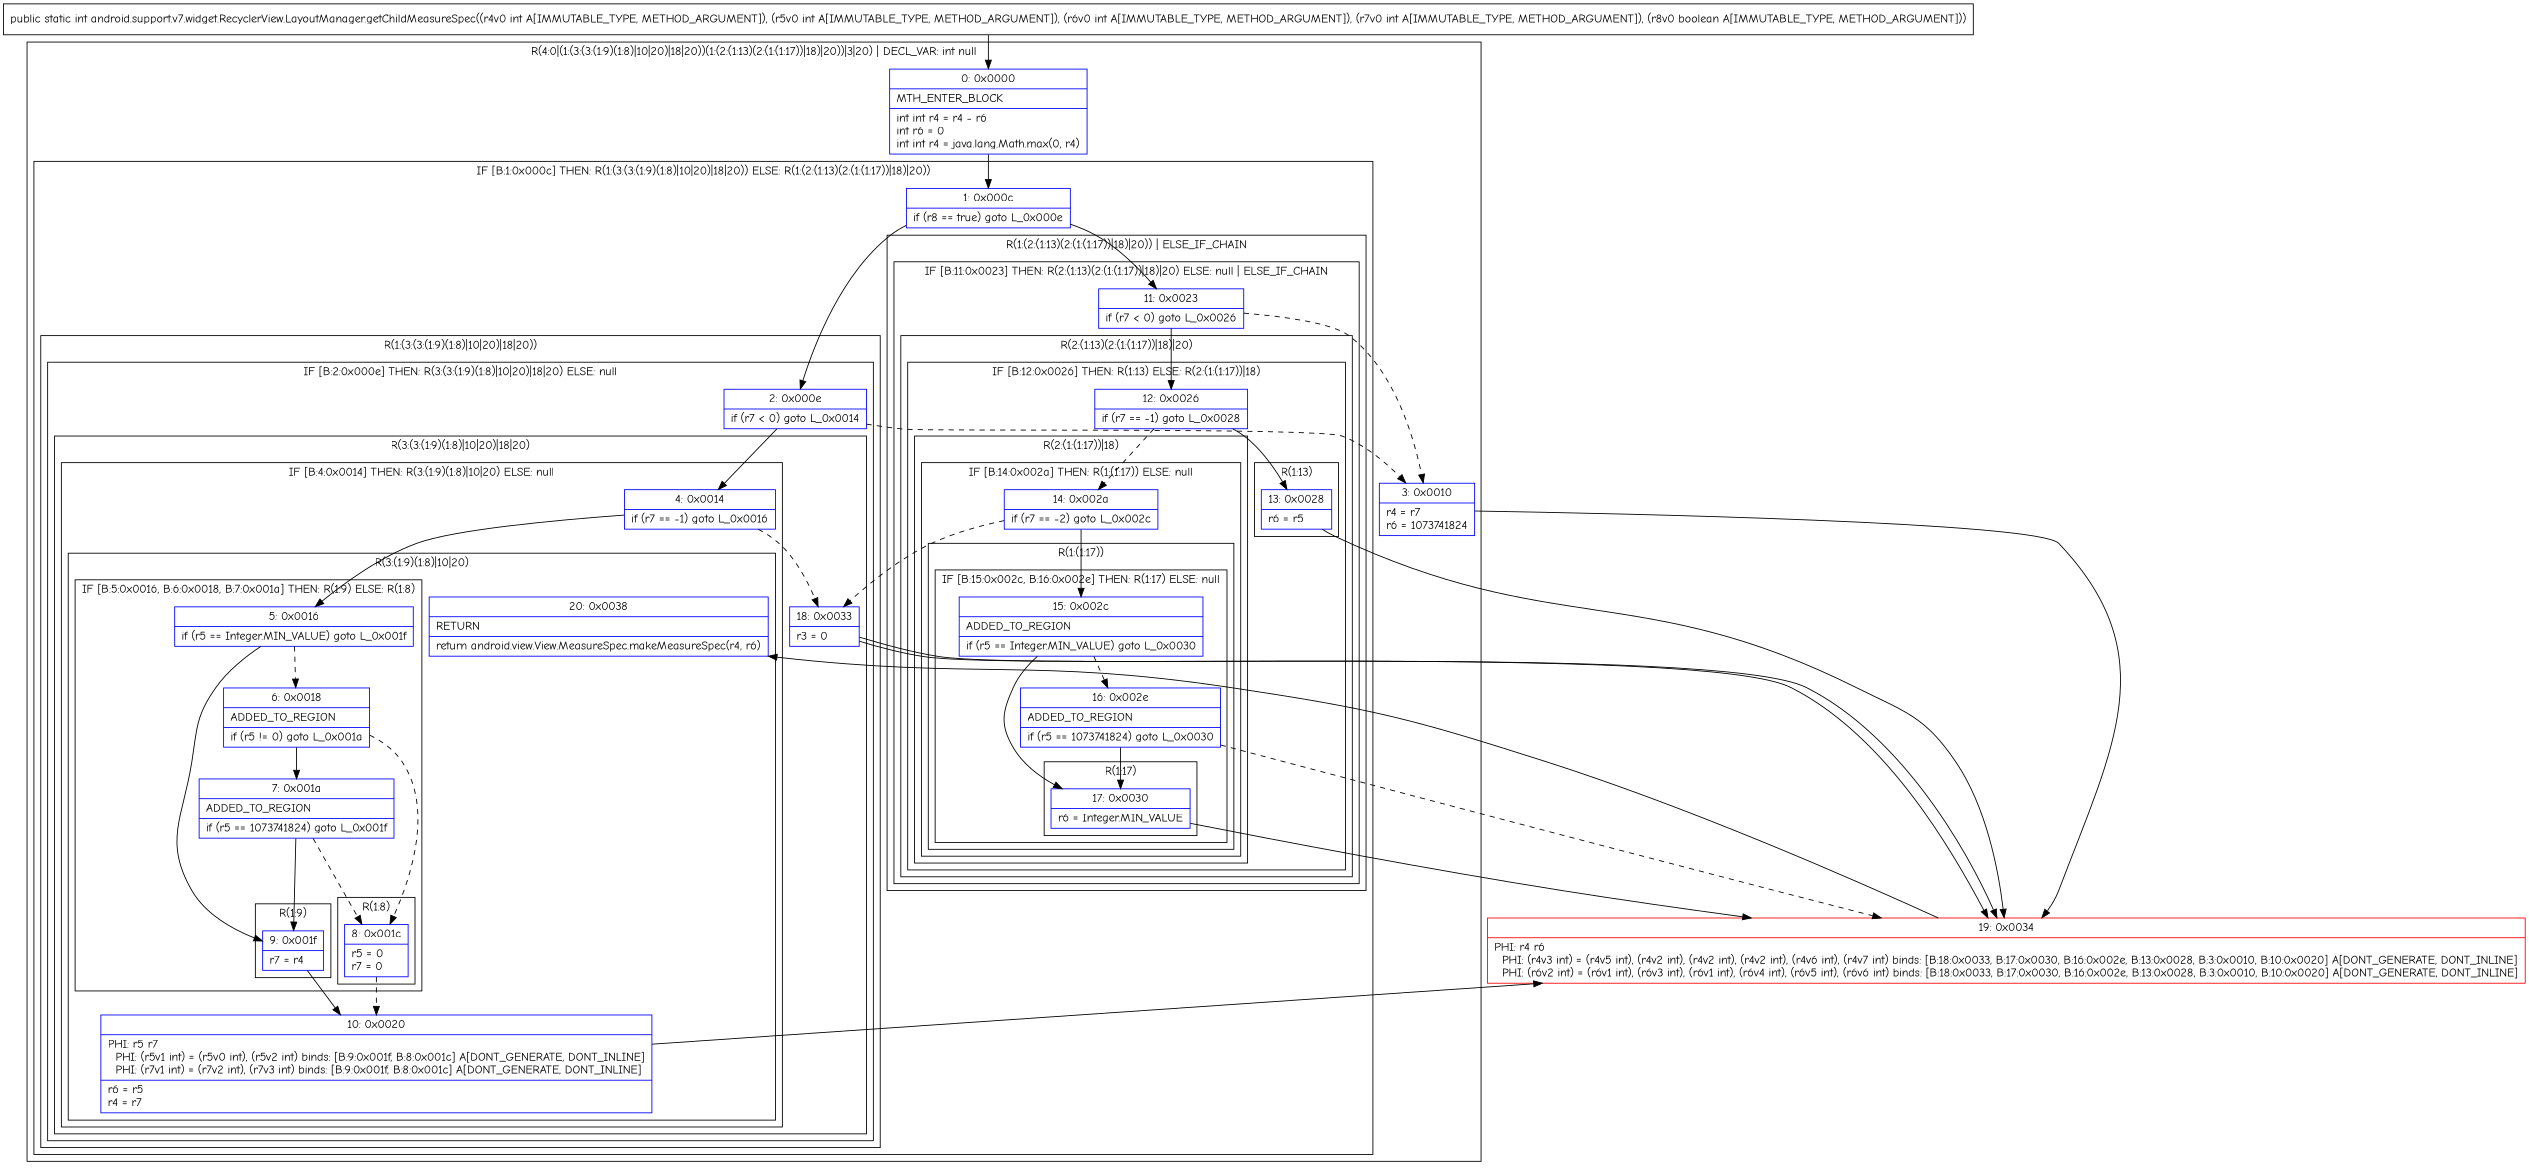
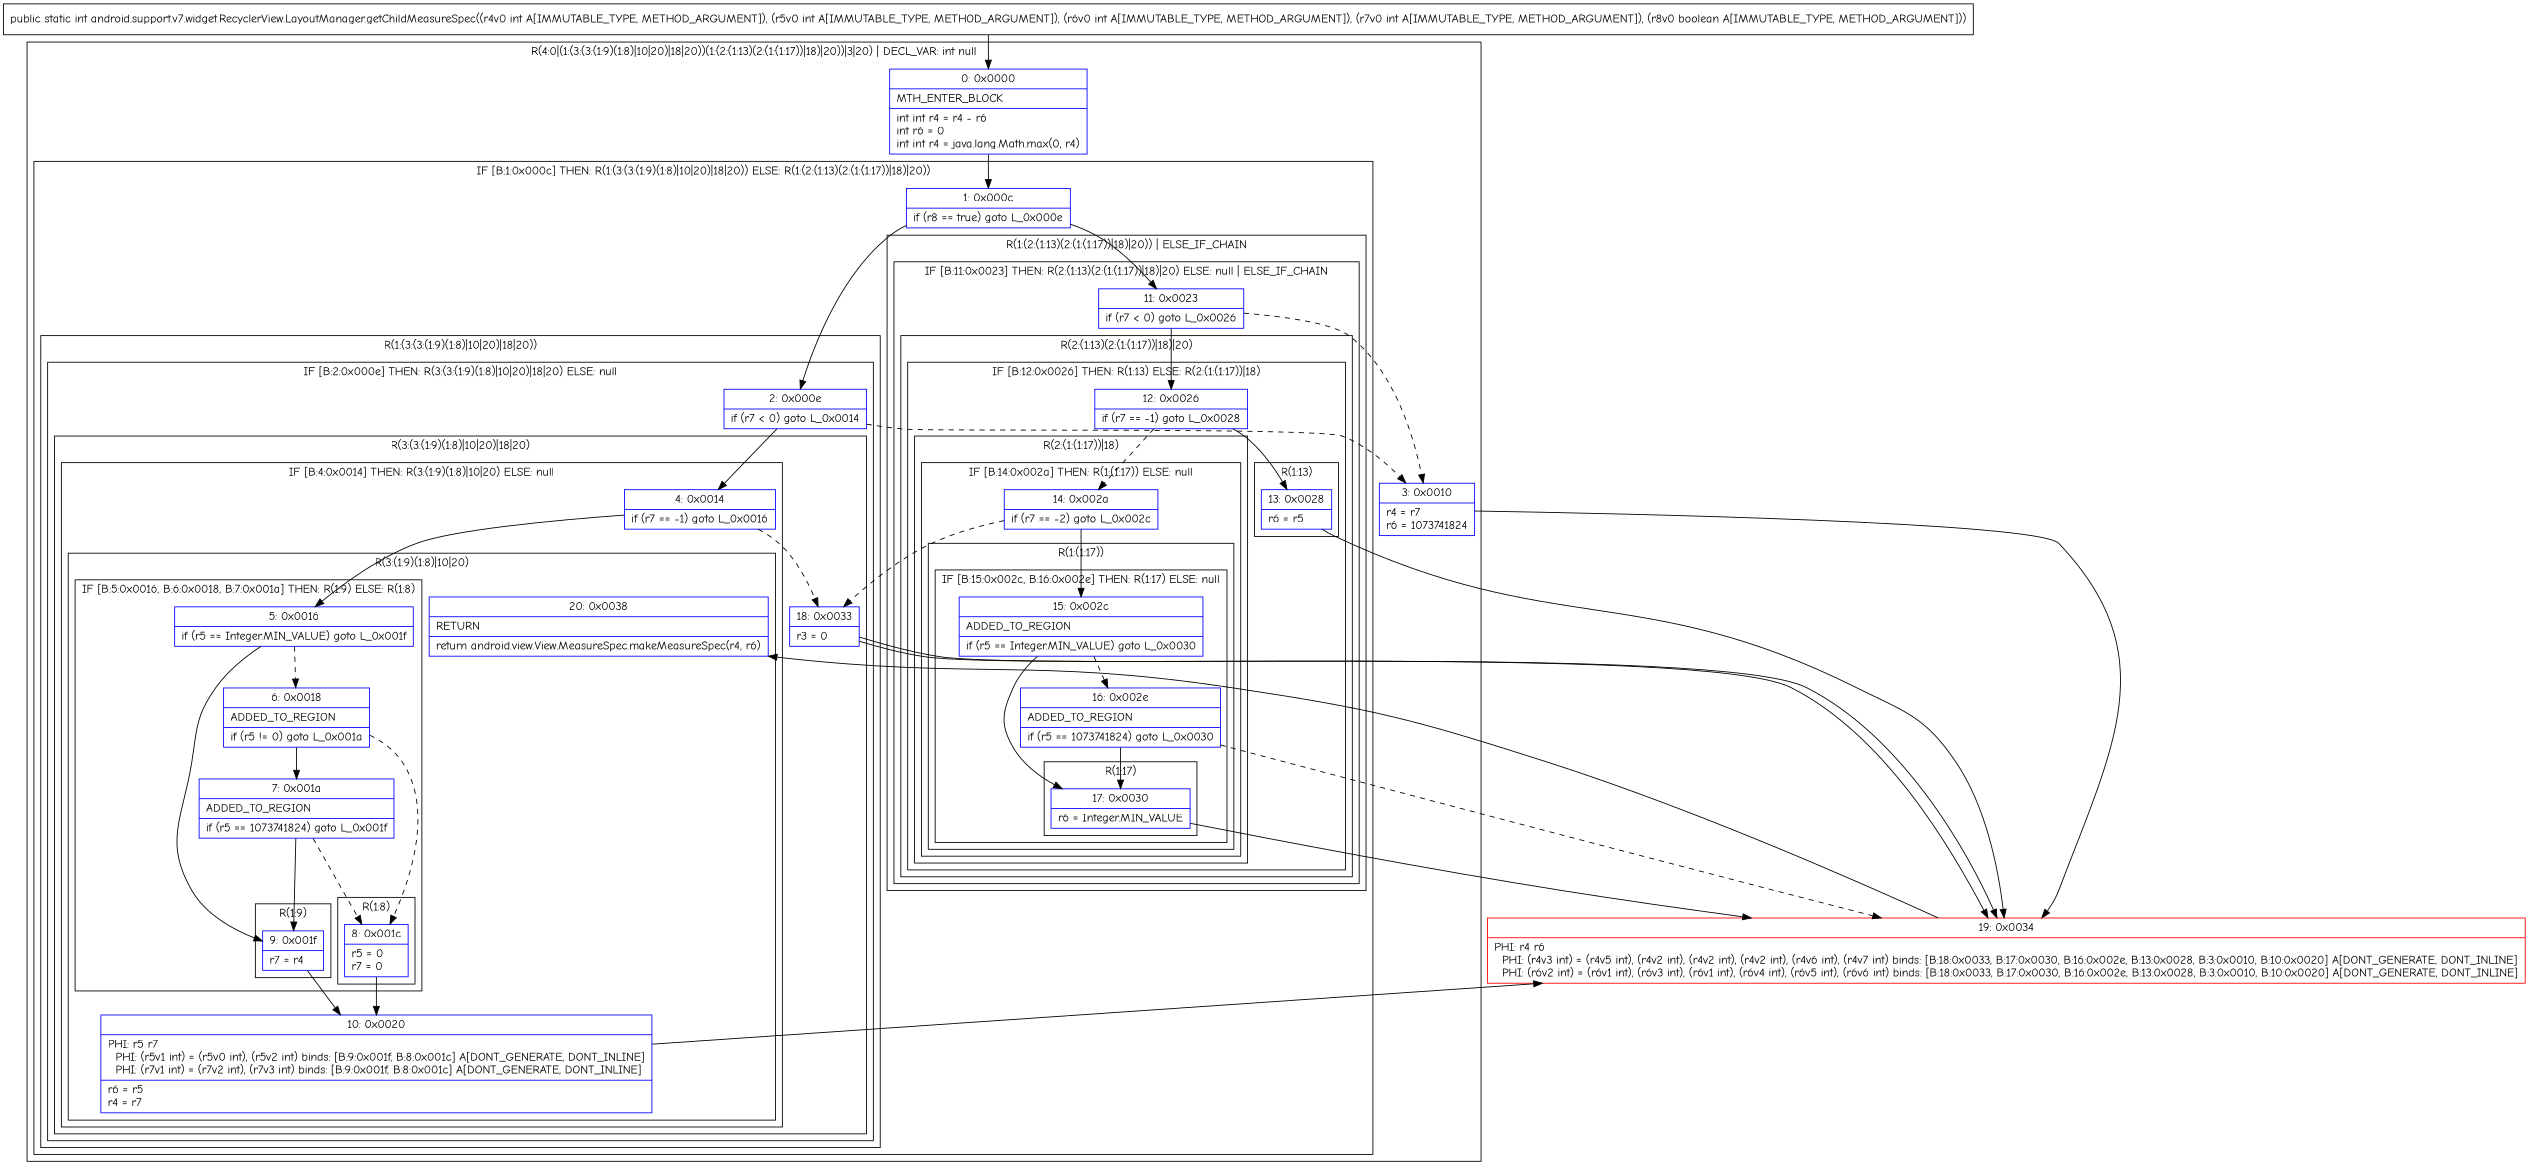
(376, 996) -> (376, 996)
